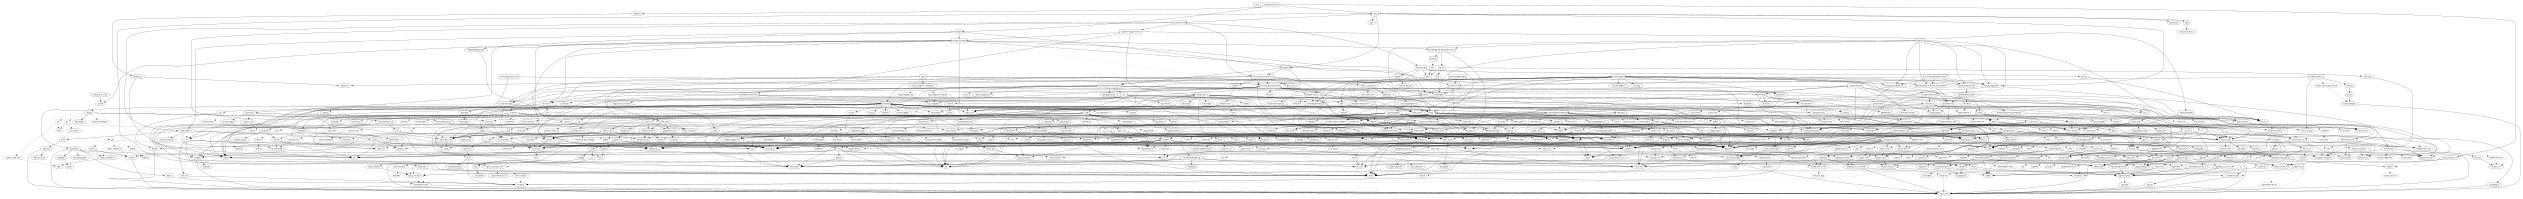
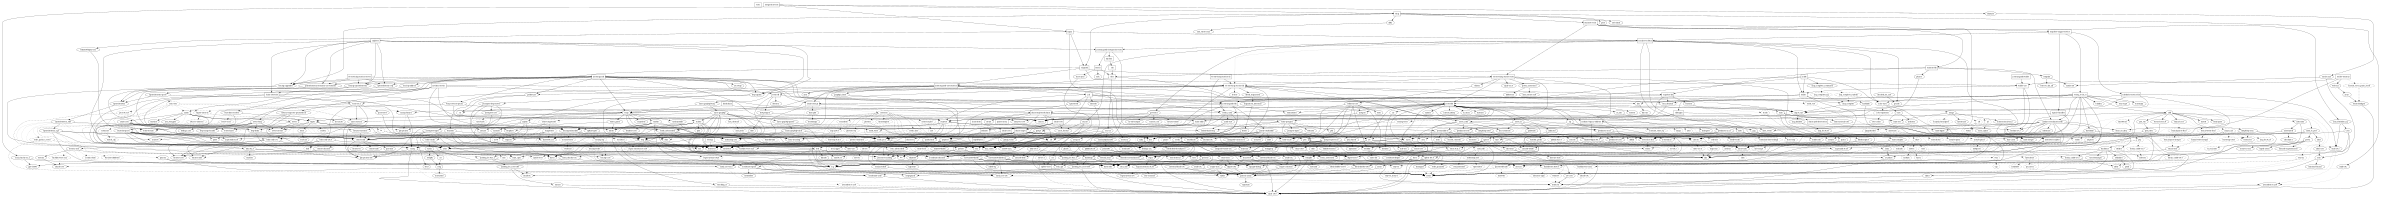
none -> (1374, 158)
